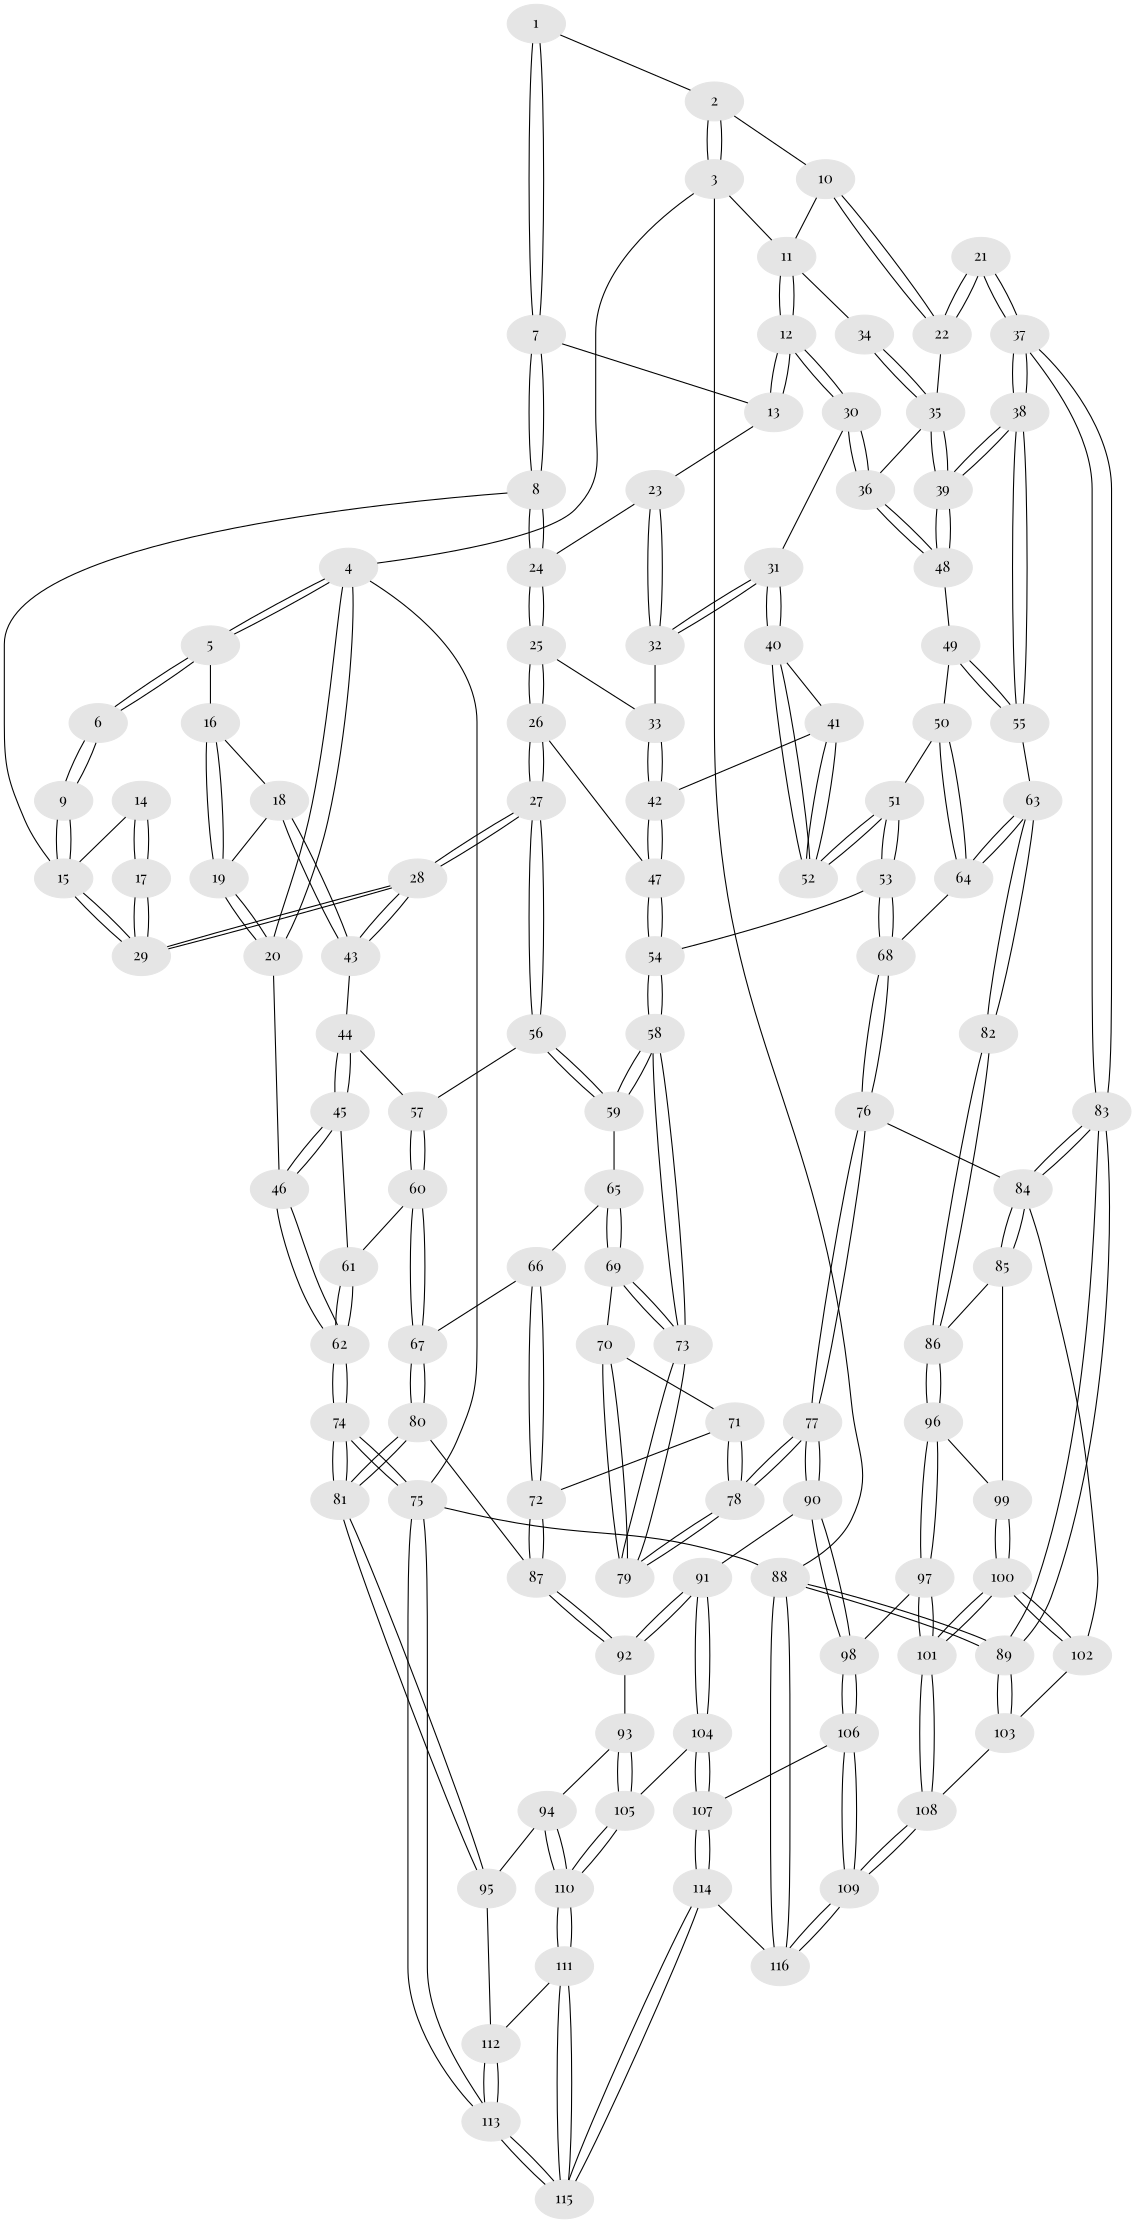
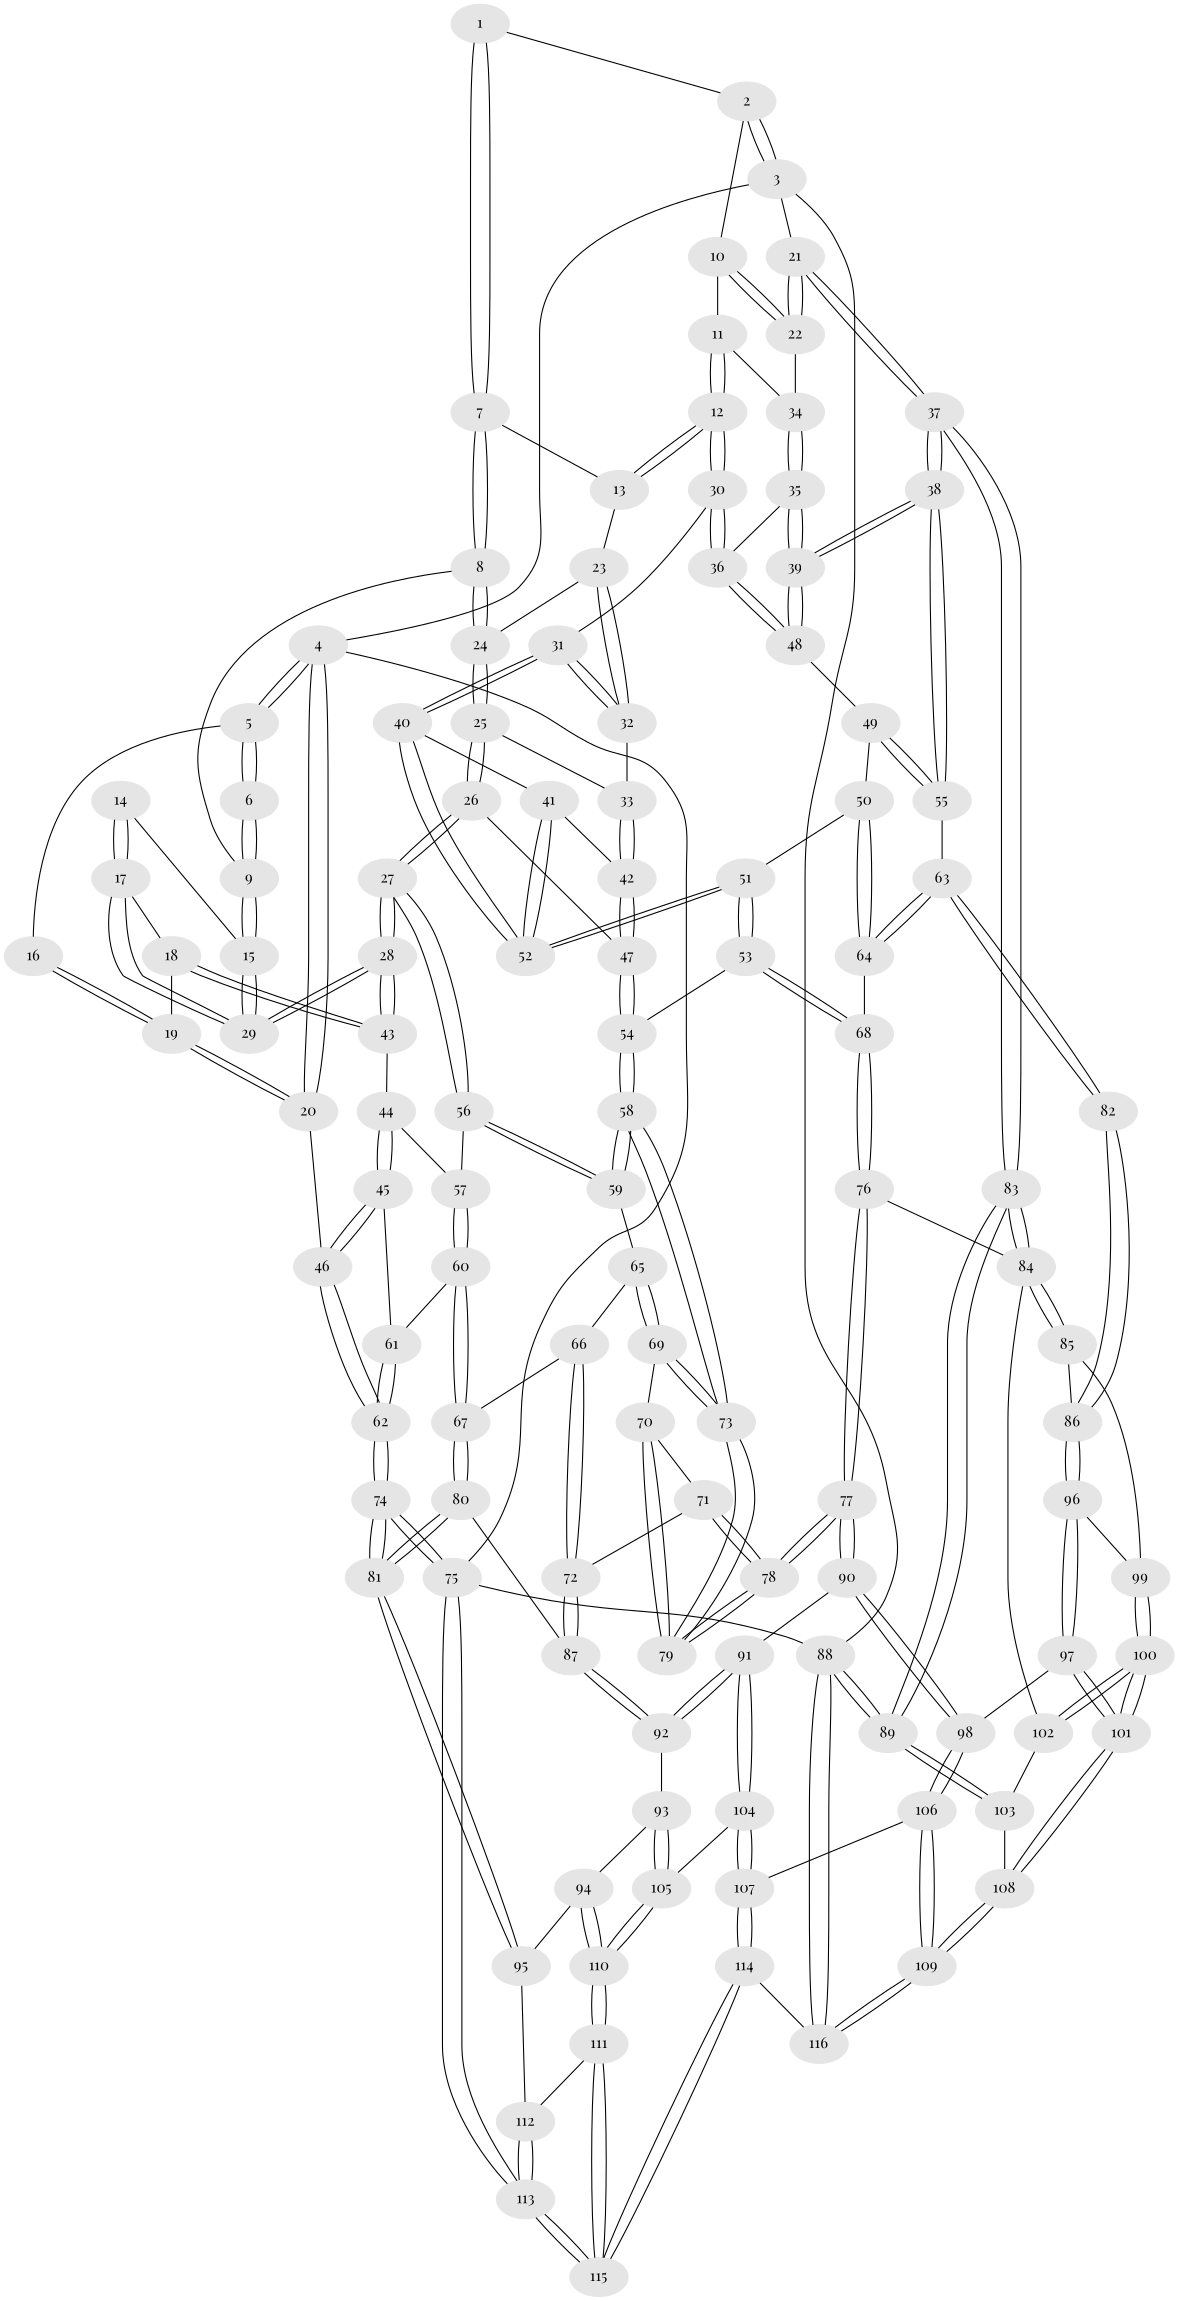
(751, 218) -> (786, 218)
(939, 373) -> (795, 373)
(127, 555) -> (244, 654)
(245, 762) -> (146, 917)
